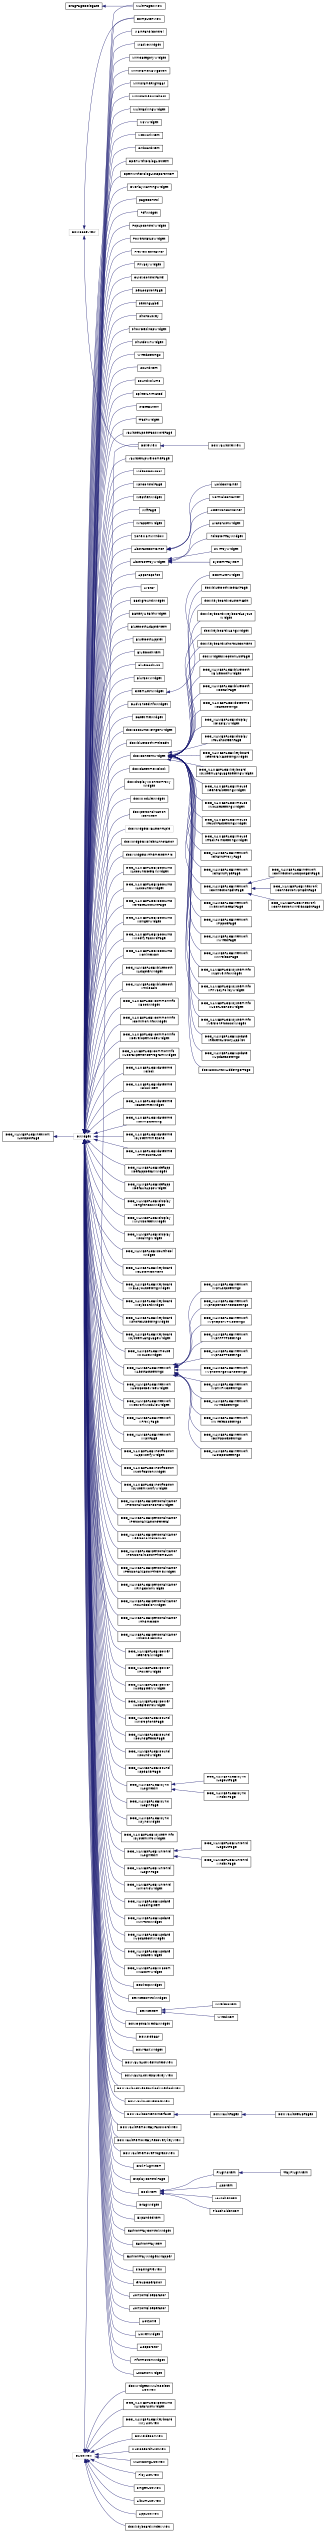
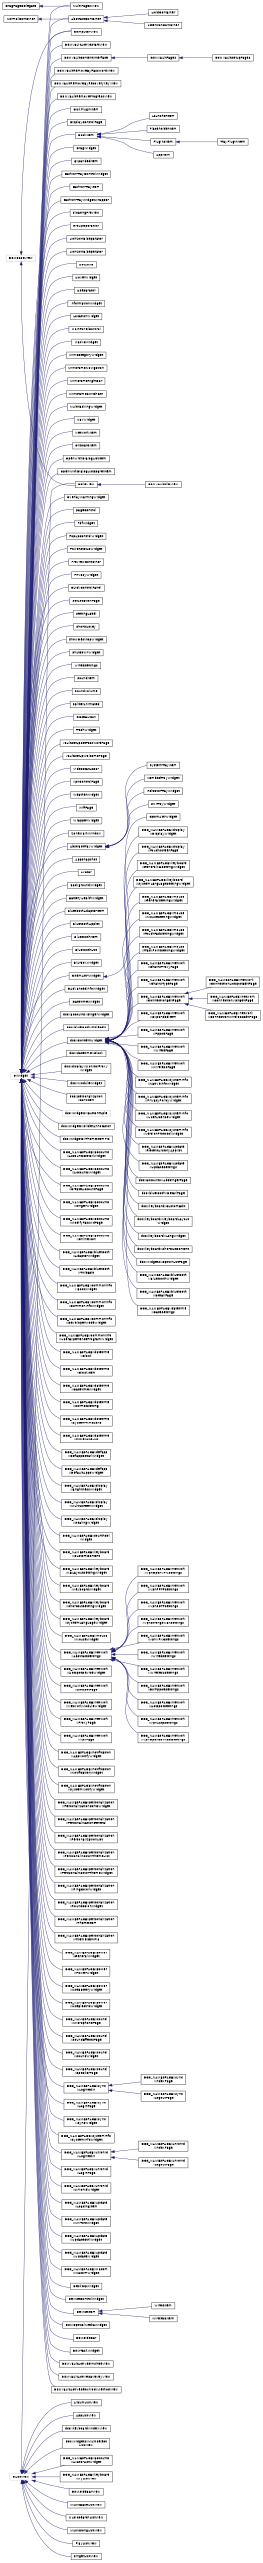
(192, 510) -> (55, 19)
(226, 523) -> (163, 778)
(226, 905) -> (163, 1015)
(65, 1137) -> (29, 1388)
none -> (86, 2505)
